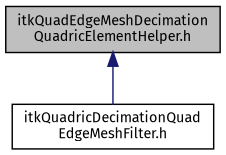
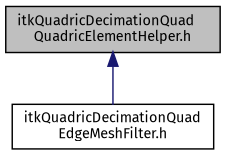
(113, 29) -> (113, 29)
